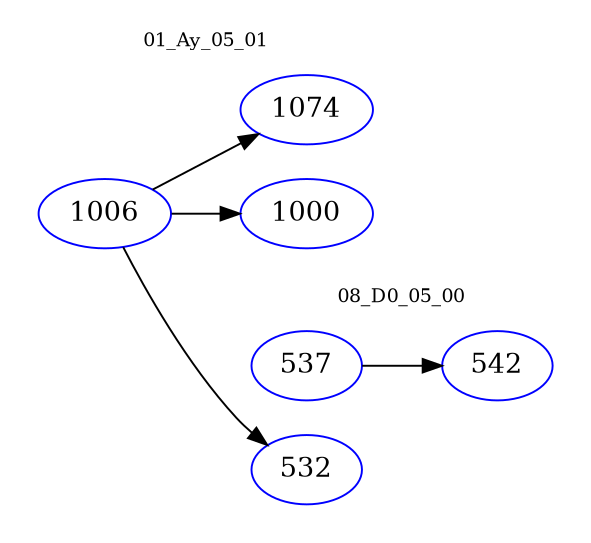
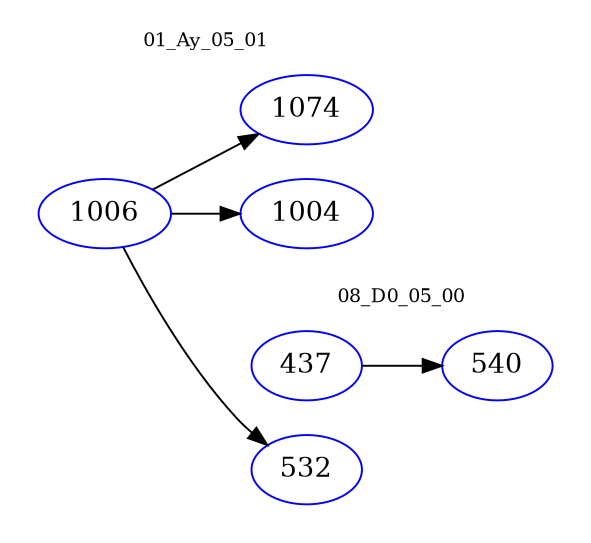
(307, 214) -> (307, 214)
(307, 366) -> (307, 366)
(497, 366) -> (497, 366)
